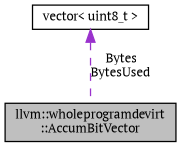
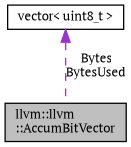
(91, 122) -> (66, 122)
